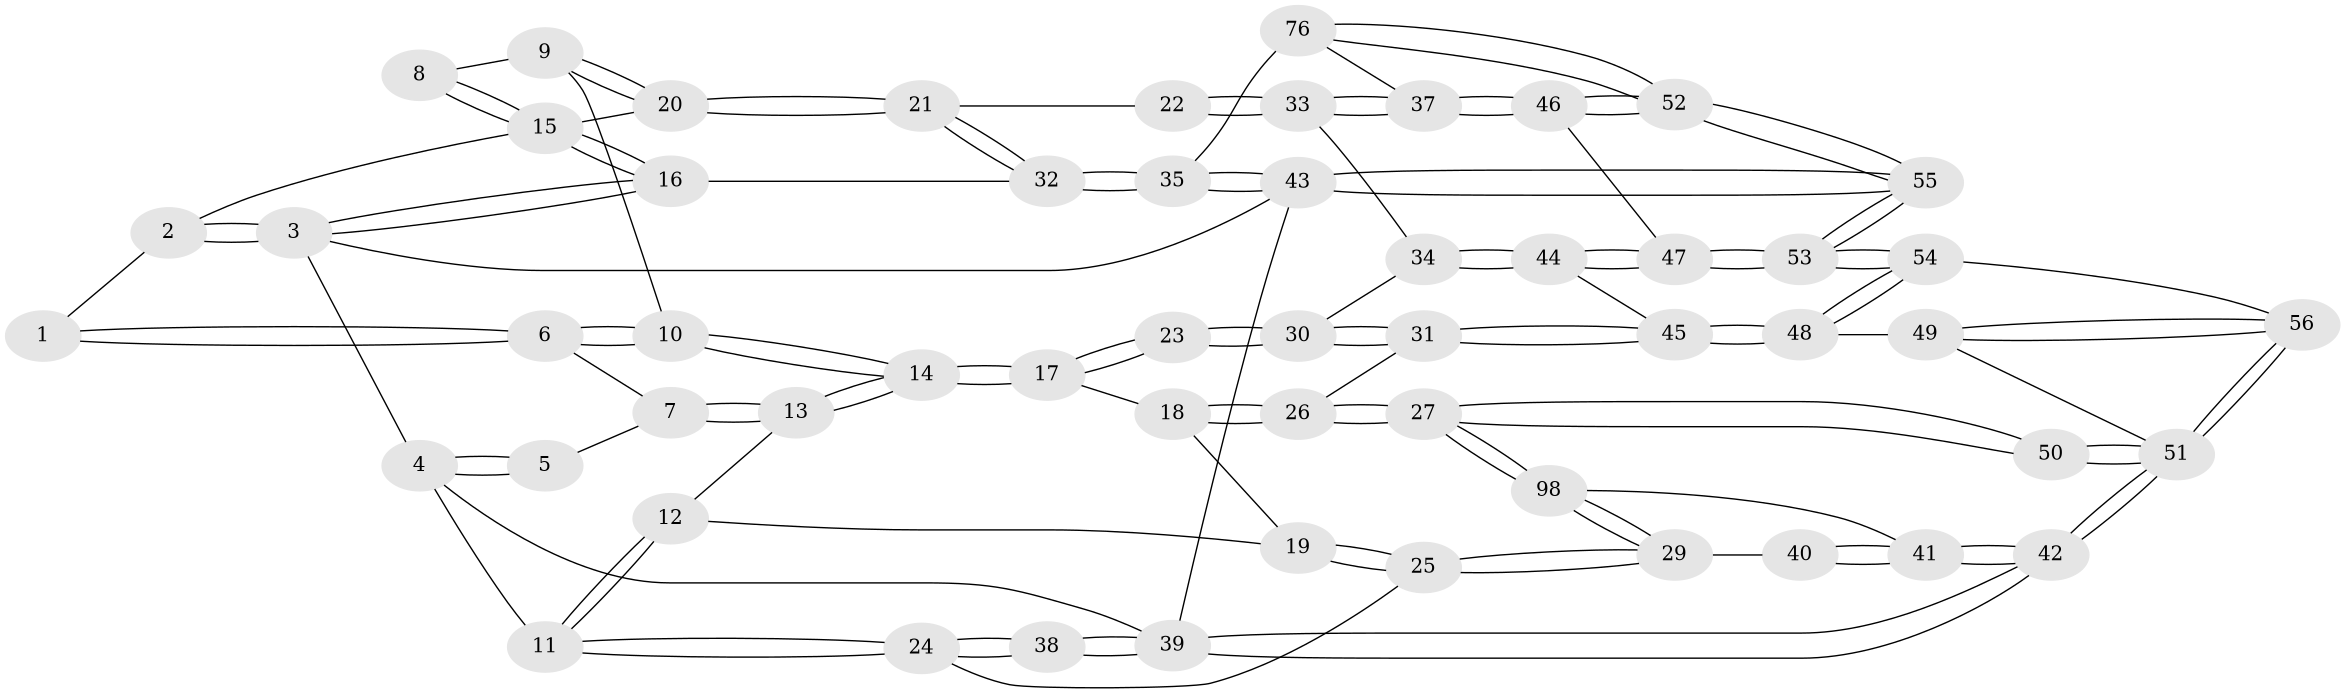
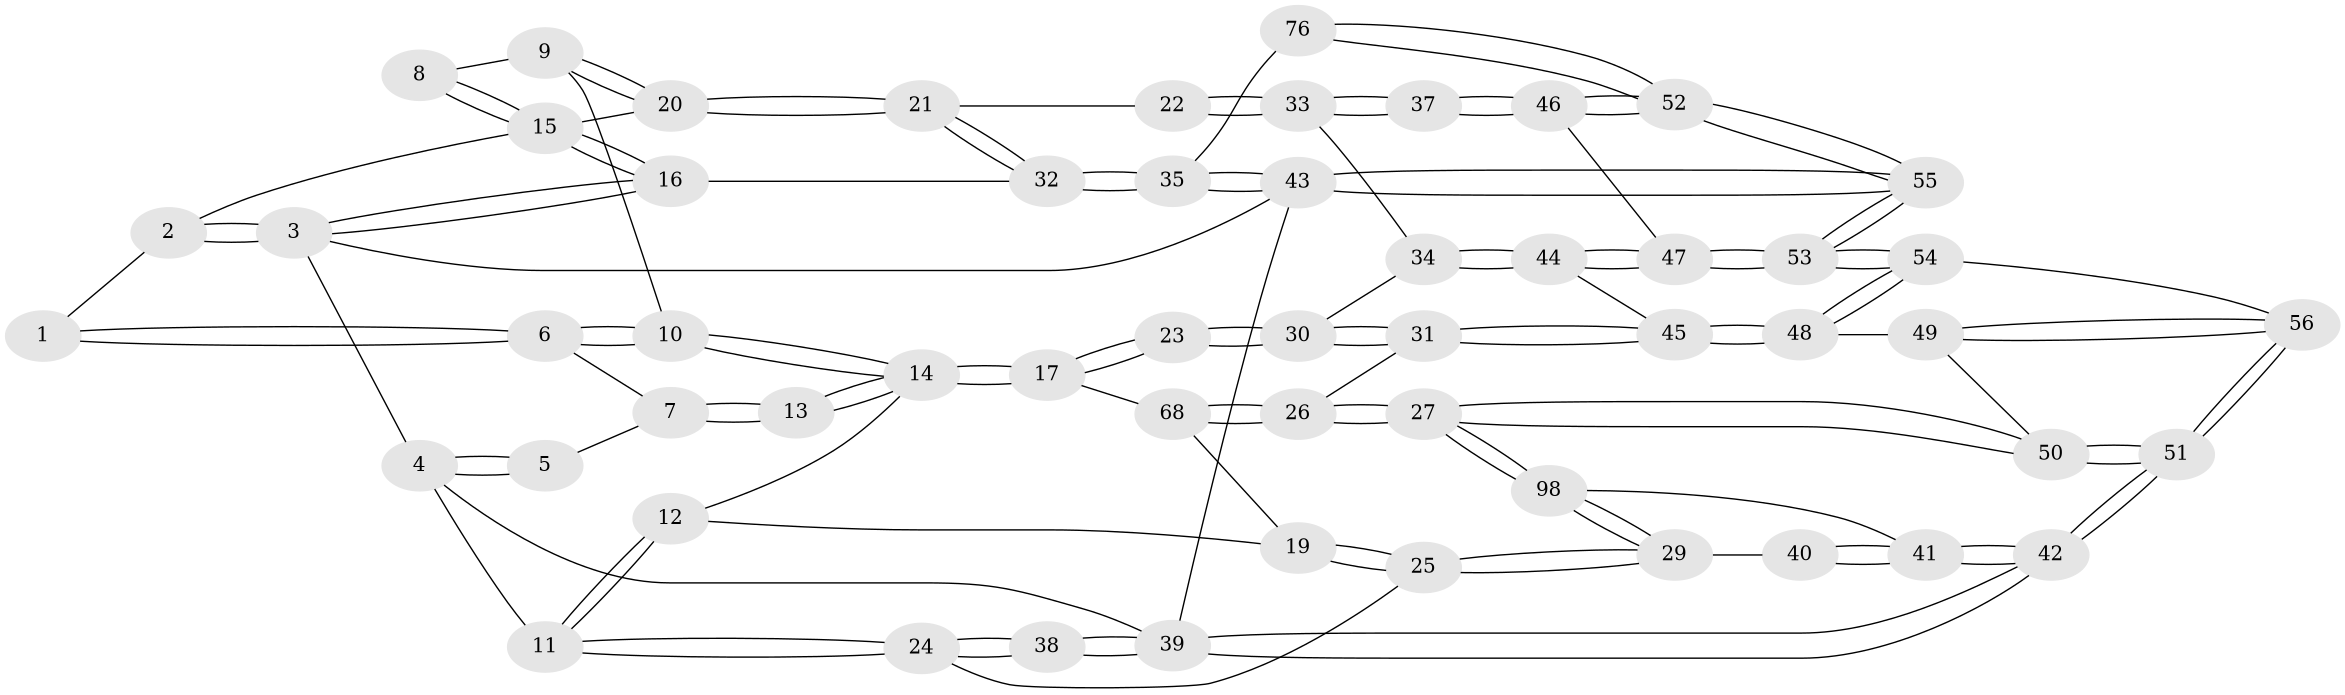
(1361, 68) -> none
(2051, 395) -> (1988, 395)
(1173, 414) -> (1173, 414)
(733, 466) -> (810, 464)
